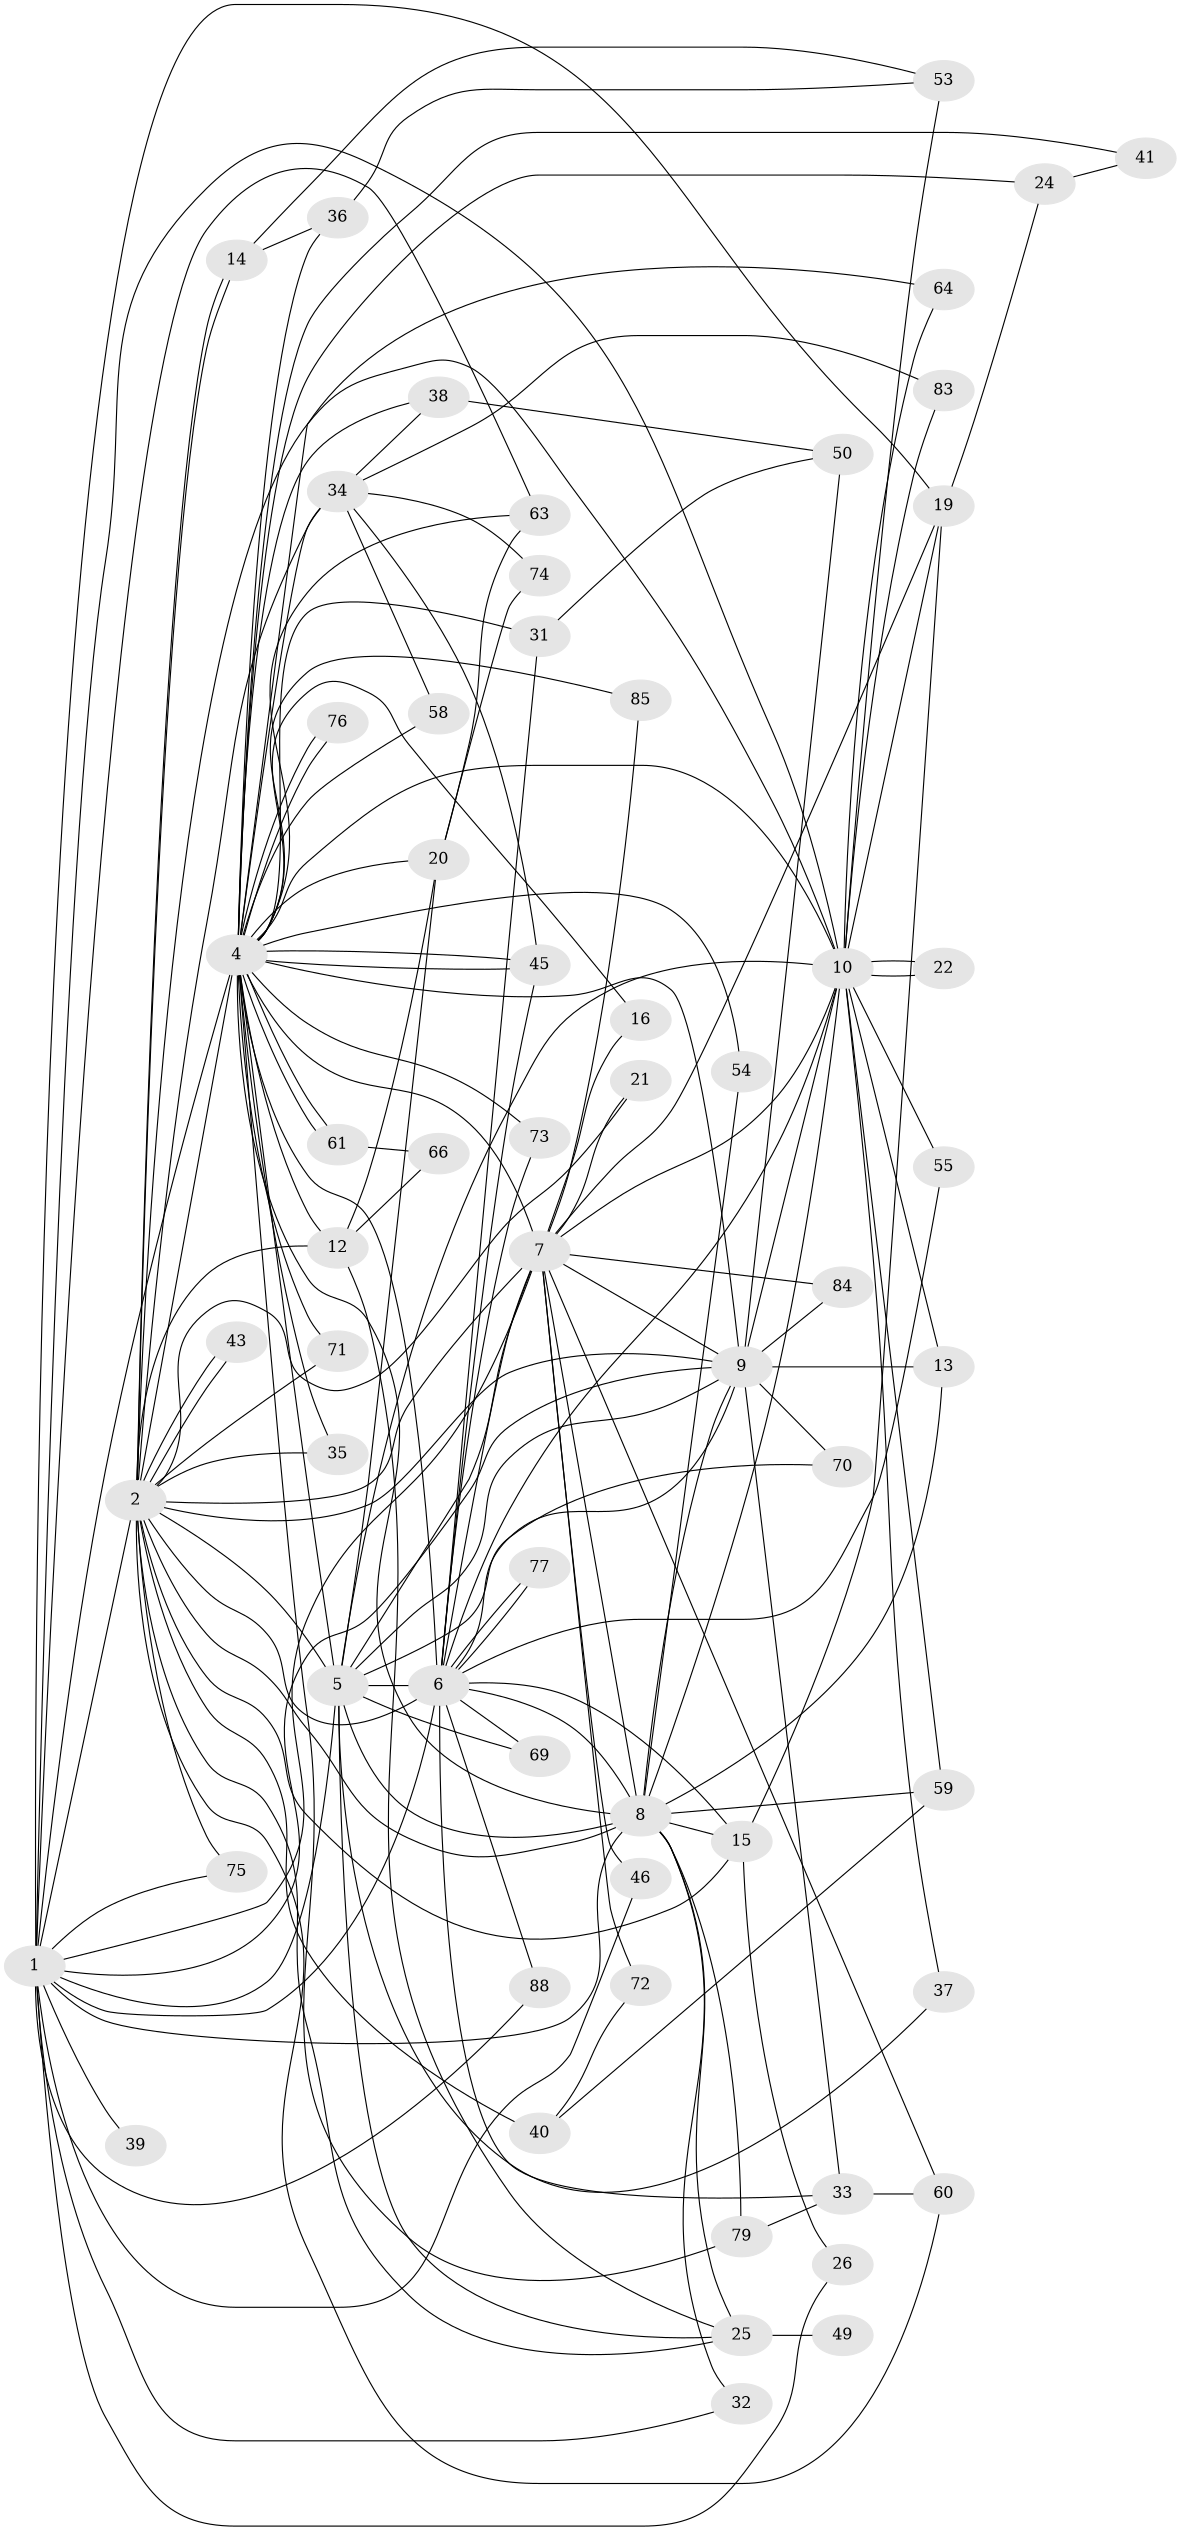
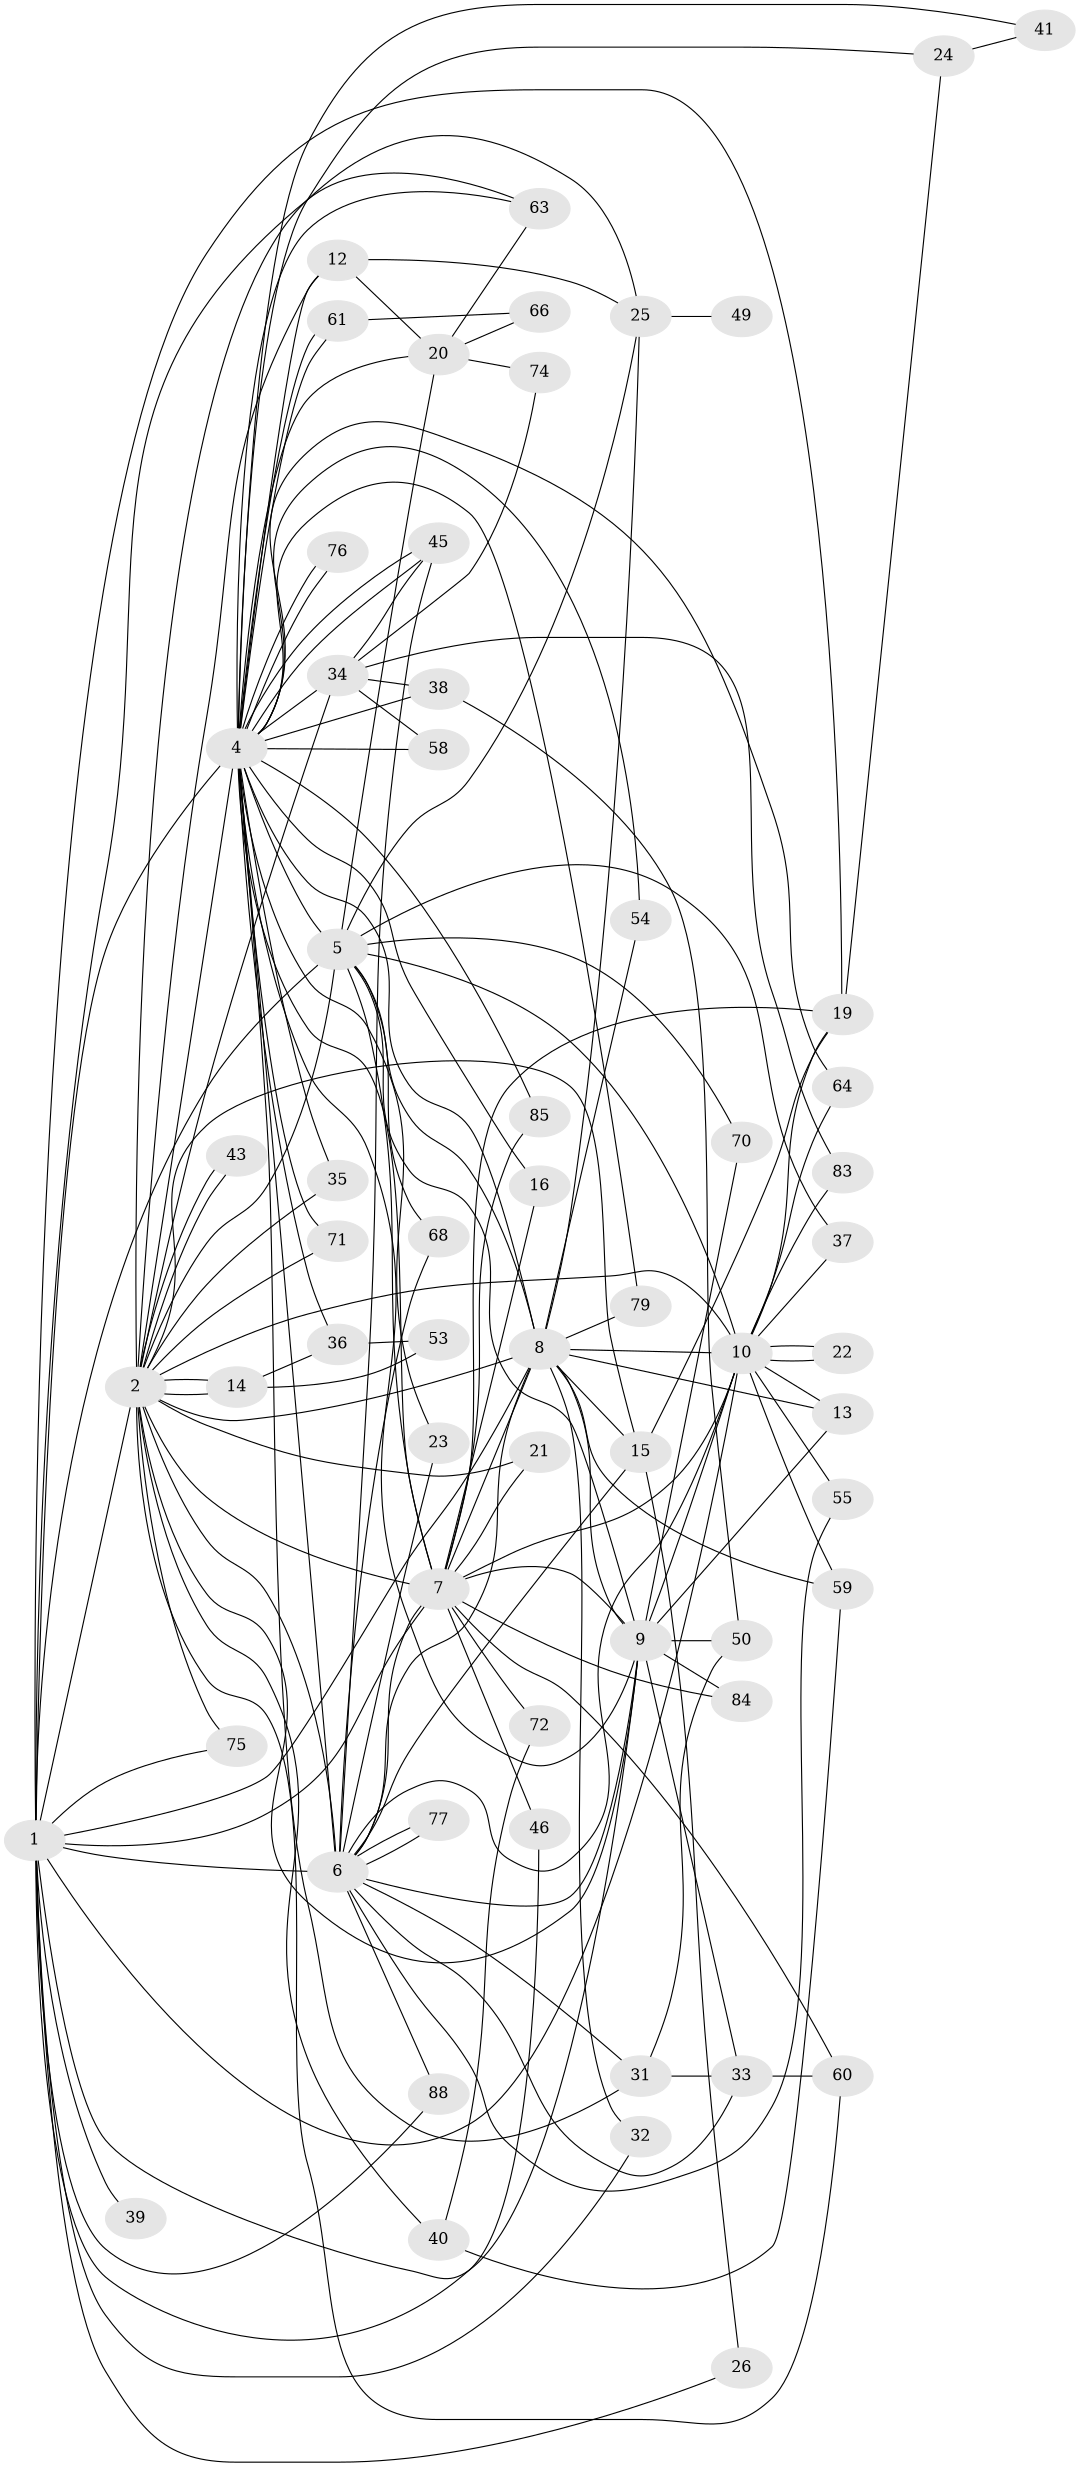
(873, 630) -> none
(554, 765) -> none
(540, 1138) -> (439, 1443)
(388, 1201) -> (489, 333)
(386, 1686) -> none
(540, 1756) -> (439, 1237)
(792, 2215) -> (691, 2076)
